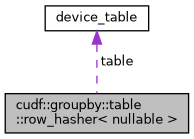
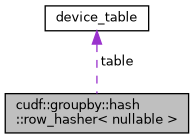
(97, 113) -> (97, 113)
